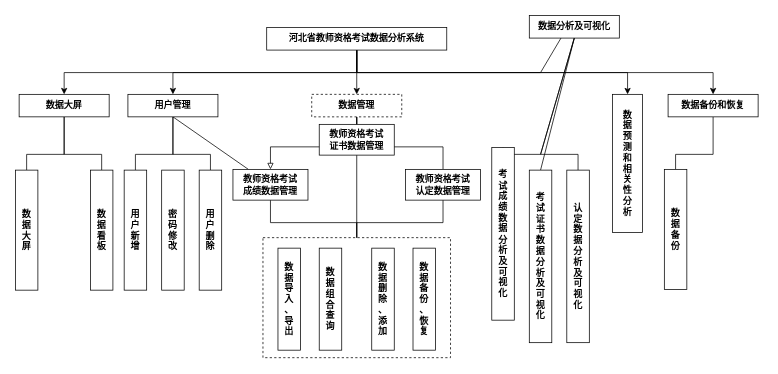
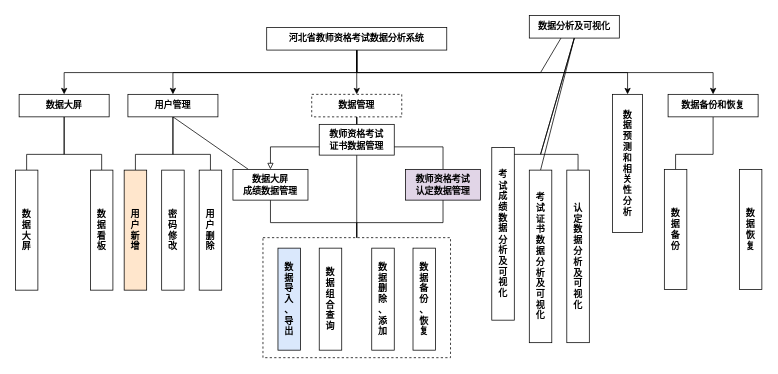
(270, 185) -> (270, 185)
(443, 185) -> (443, 185)
none -> (750, 229)
(135, 230) -> (135, 230)
(289, 299) -> (289, 299)
